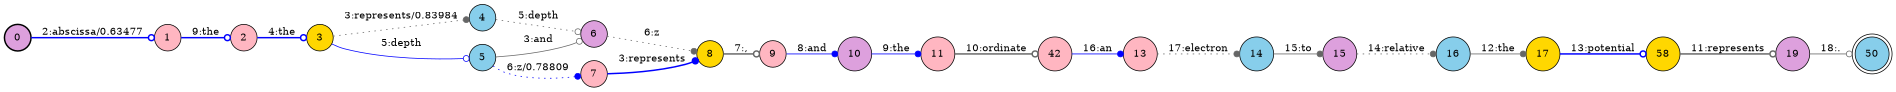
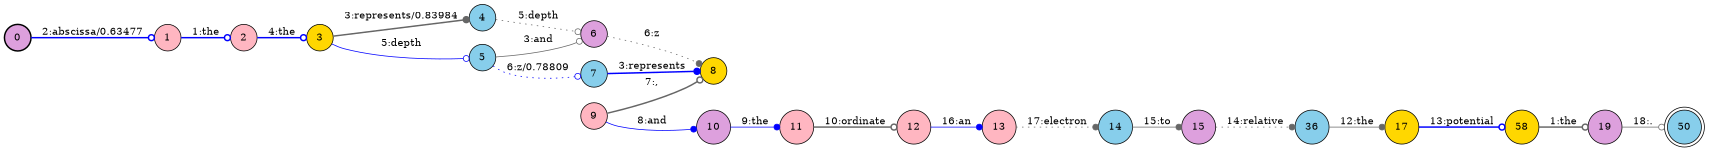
(398, 28) -> (398, 28)
(206, 32) -> (206, 32)
(1728, 48) -> (1563, 122)
(738, 54) -> (653, 100)
(1055, 54) -> (914, 127)
(1453, 54) -> (1312, 127)
(594, 74) -> (594, 74)
(533, 78) -> (533, 78)
